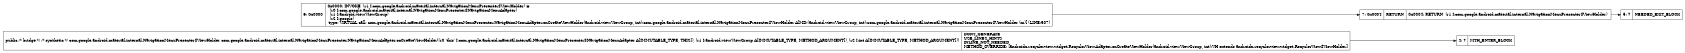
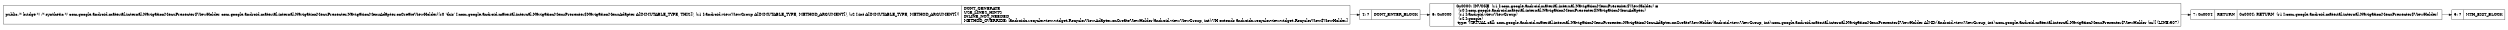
none -> (1424, 15)
(1657, 15) -> (2484, 15)
(1491, 41) -> (1396, 15)
